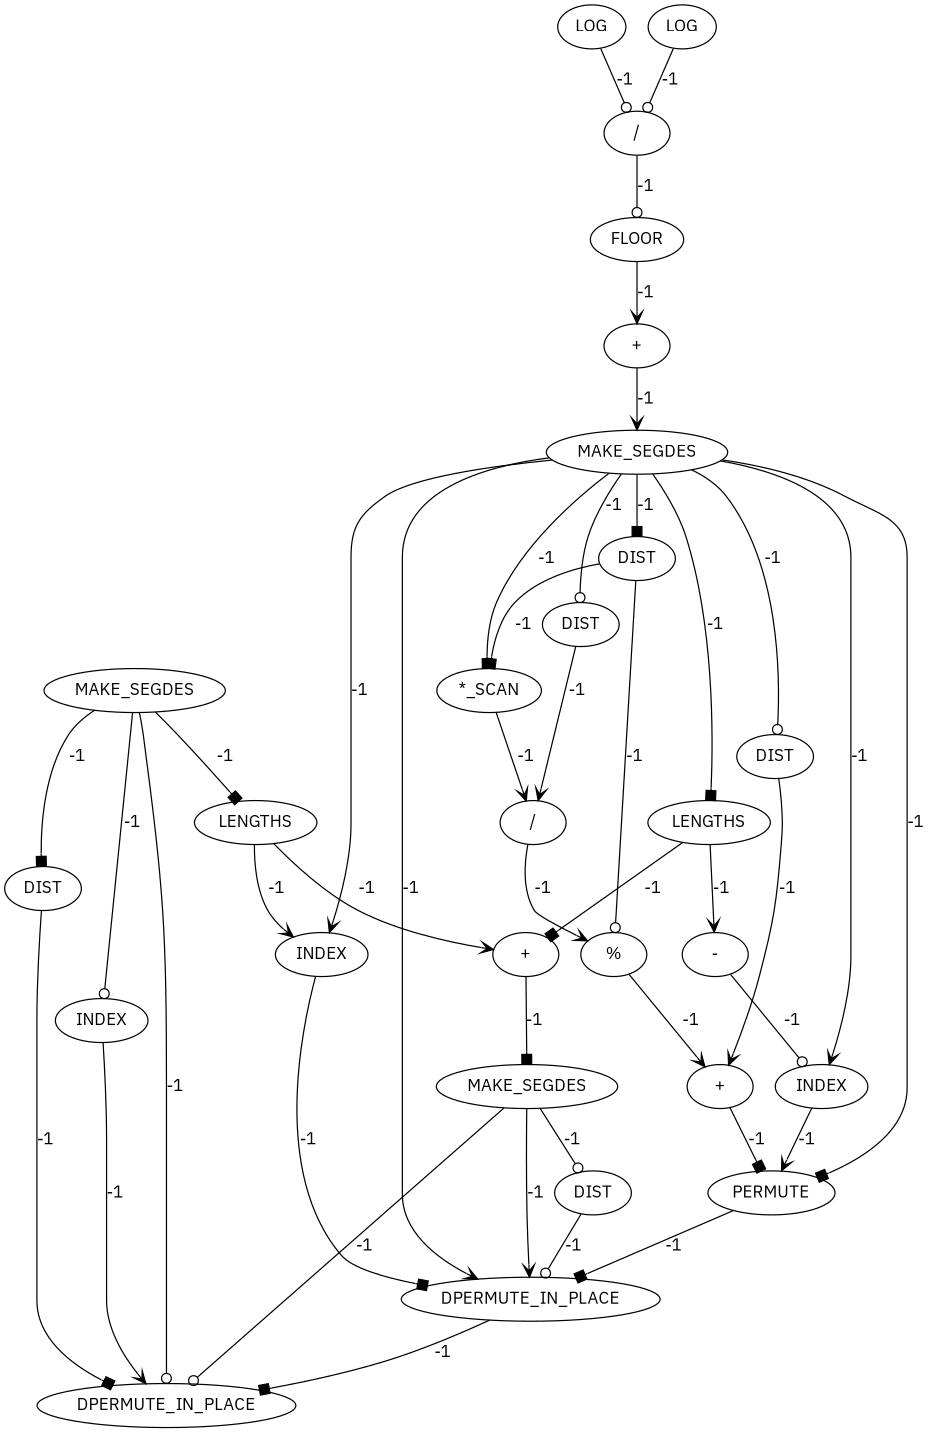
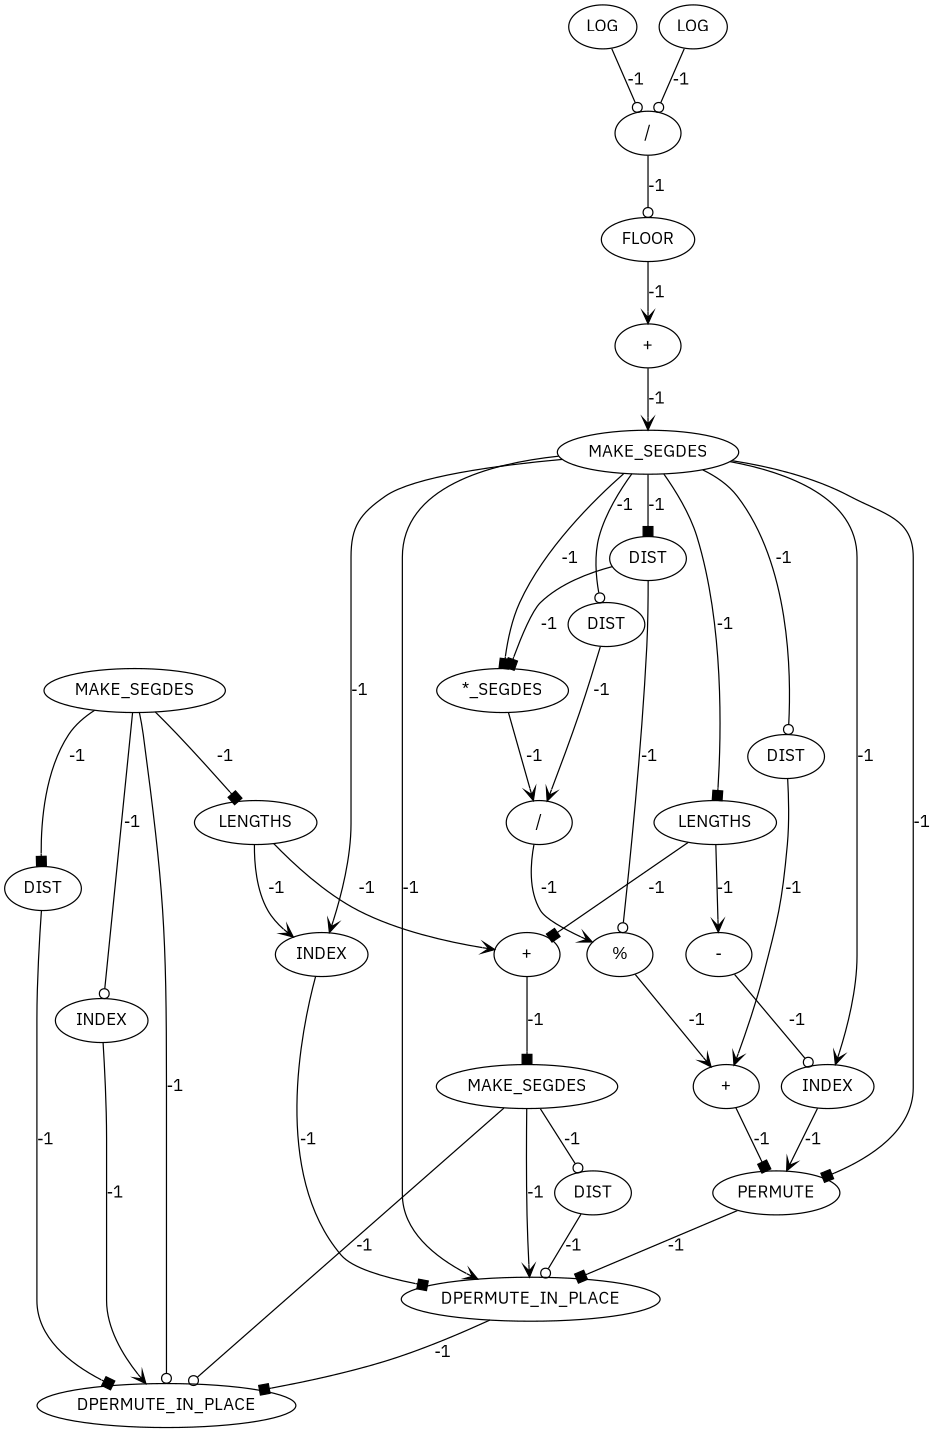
(489, 691) -> (503, 691)
